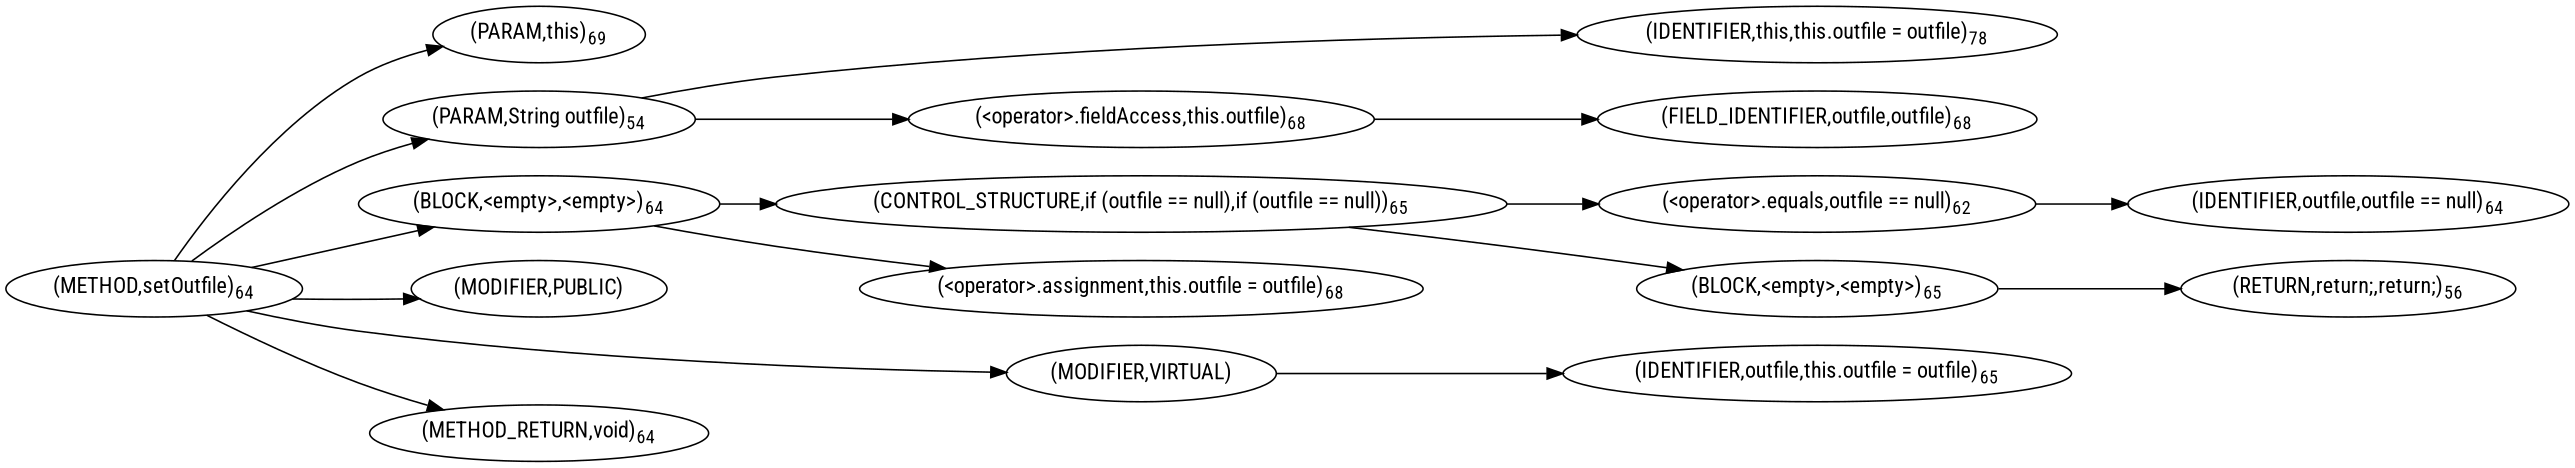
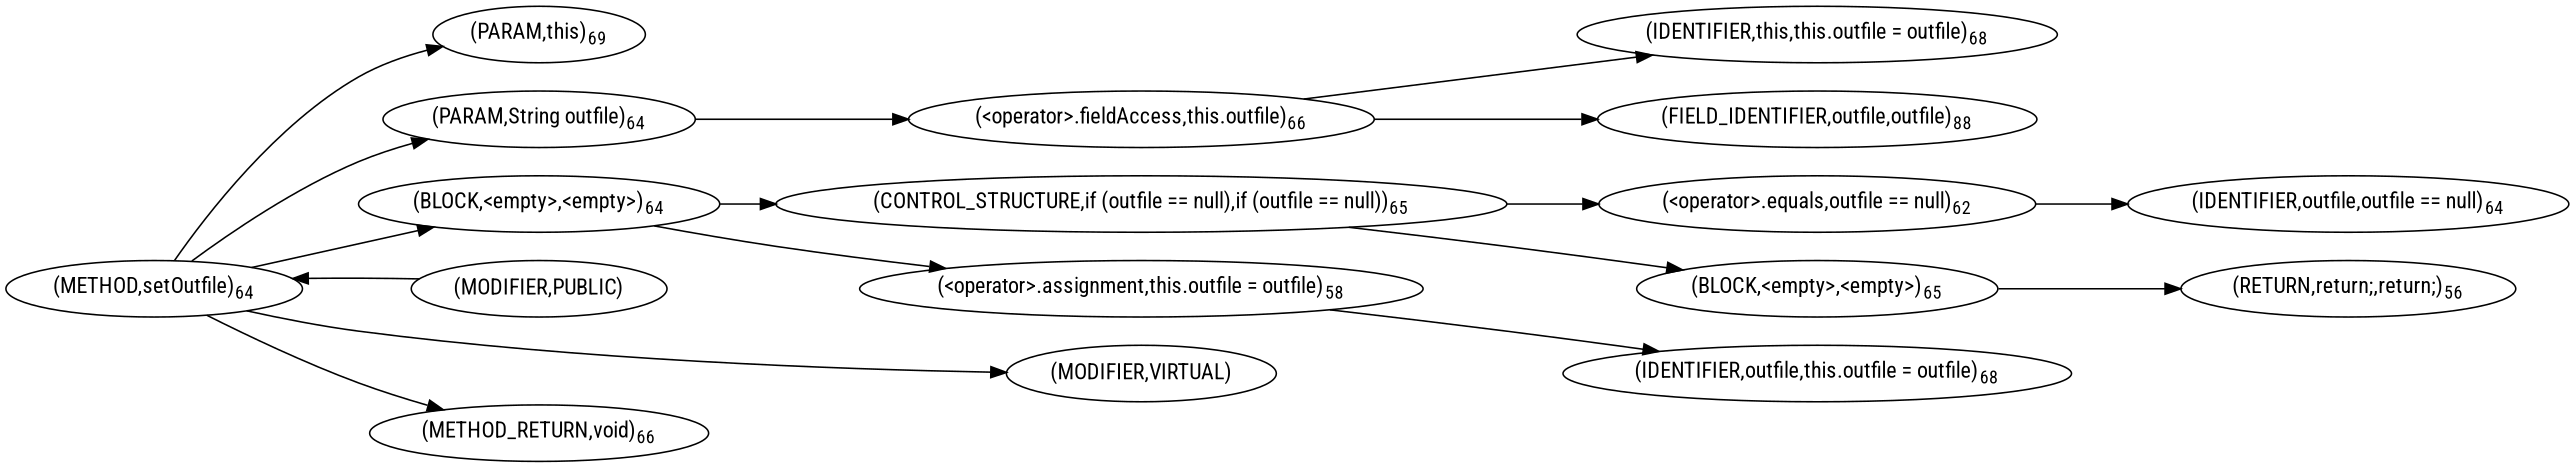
(1979, 32) -> (1979, 32)
(1100, 51) -> (1470, 78)
(636, 117) -> (636, 117)
(1298, 117) -> (1298, 117)
(1963, 117) -> (1963, 117)
(1335, 286) -> (1335, 286)
(348, 299) -> (364, 278)
(1990, 371) -> (1990, 371)
(1412, 374) -> (1487, 329)
(647, 431) -> (647, 431)
